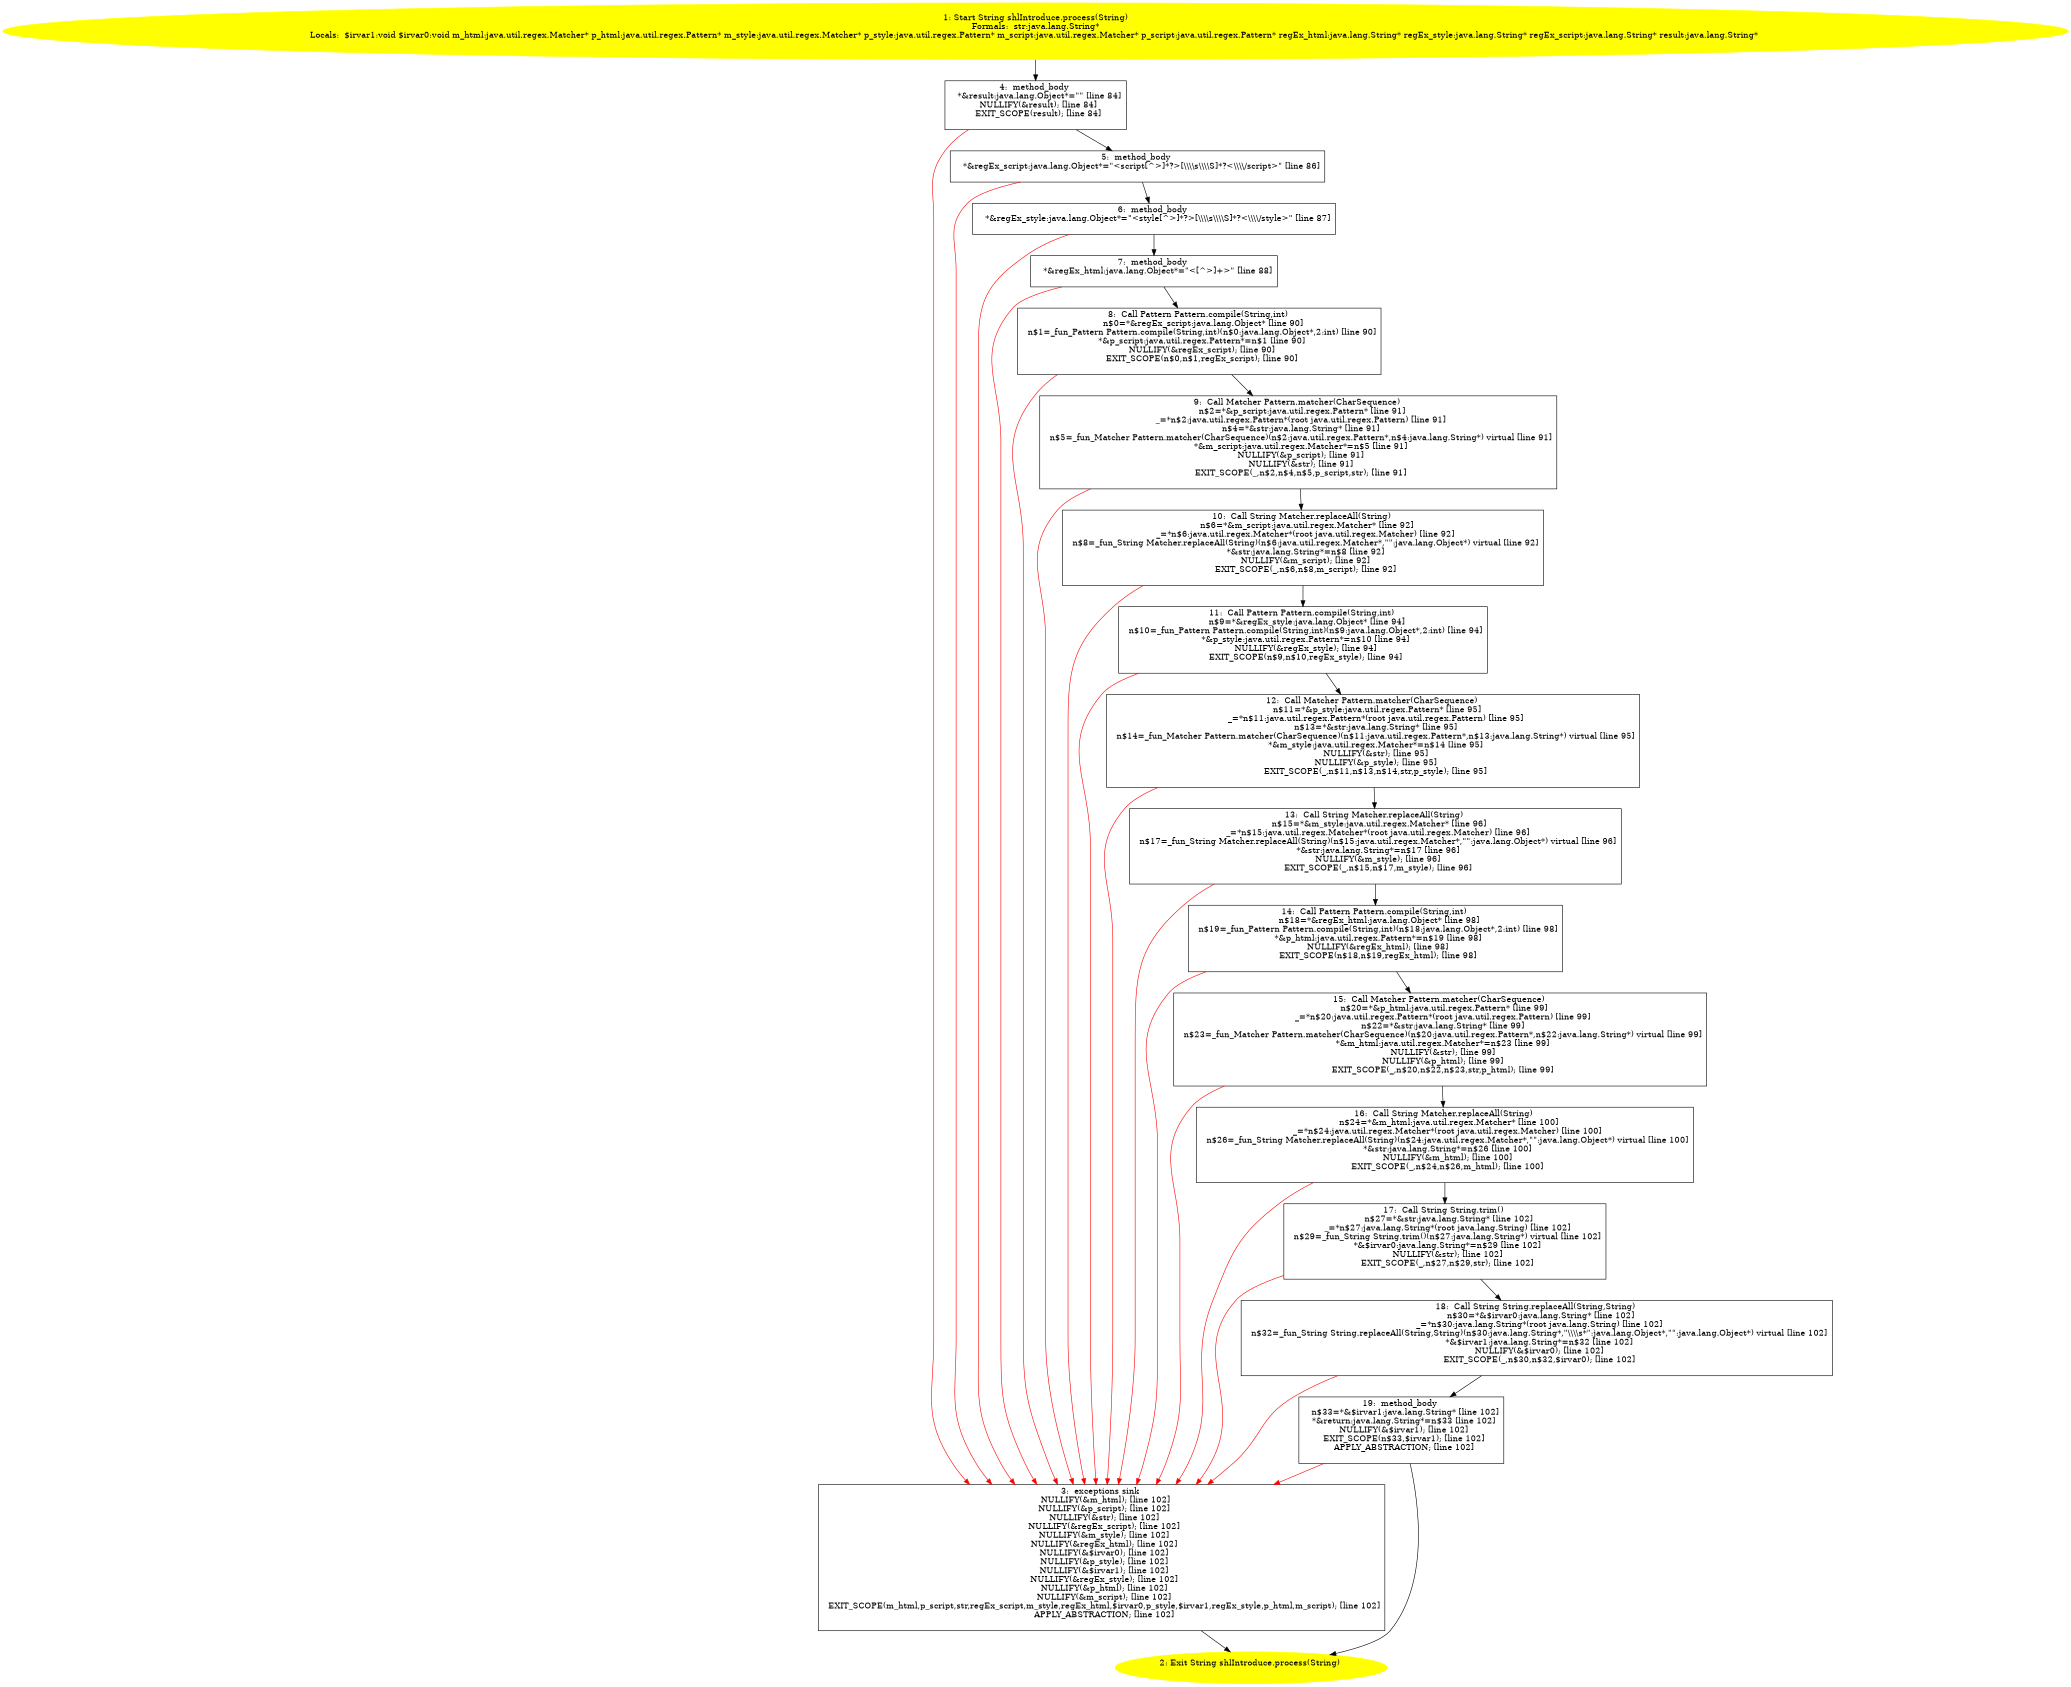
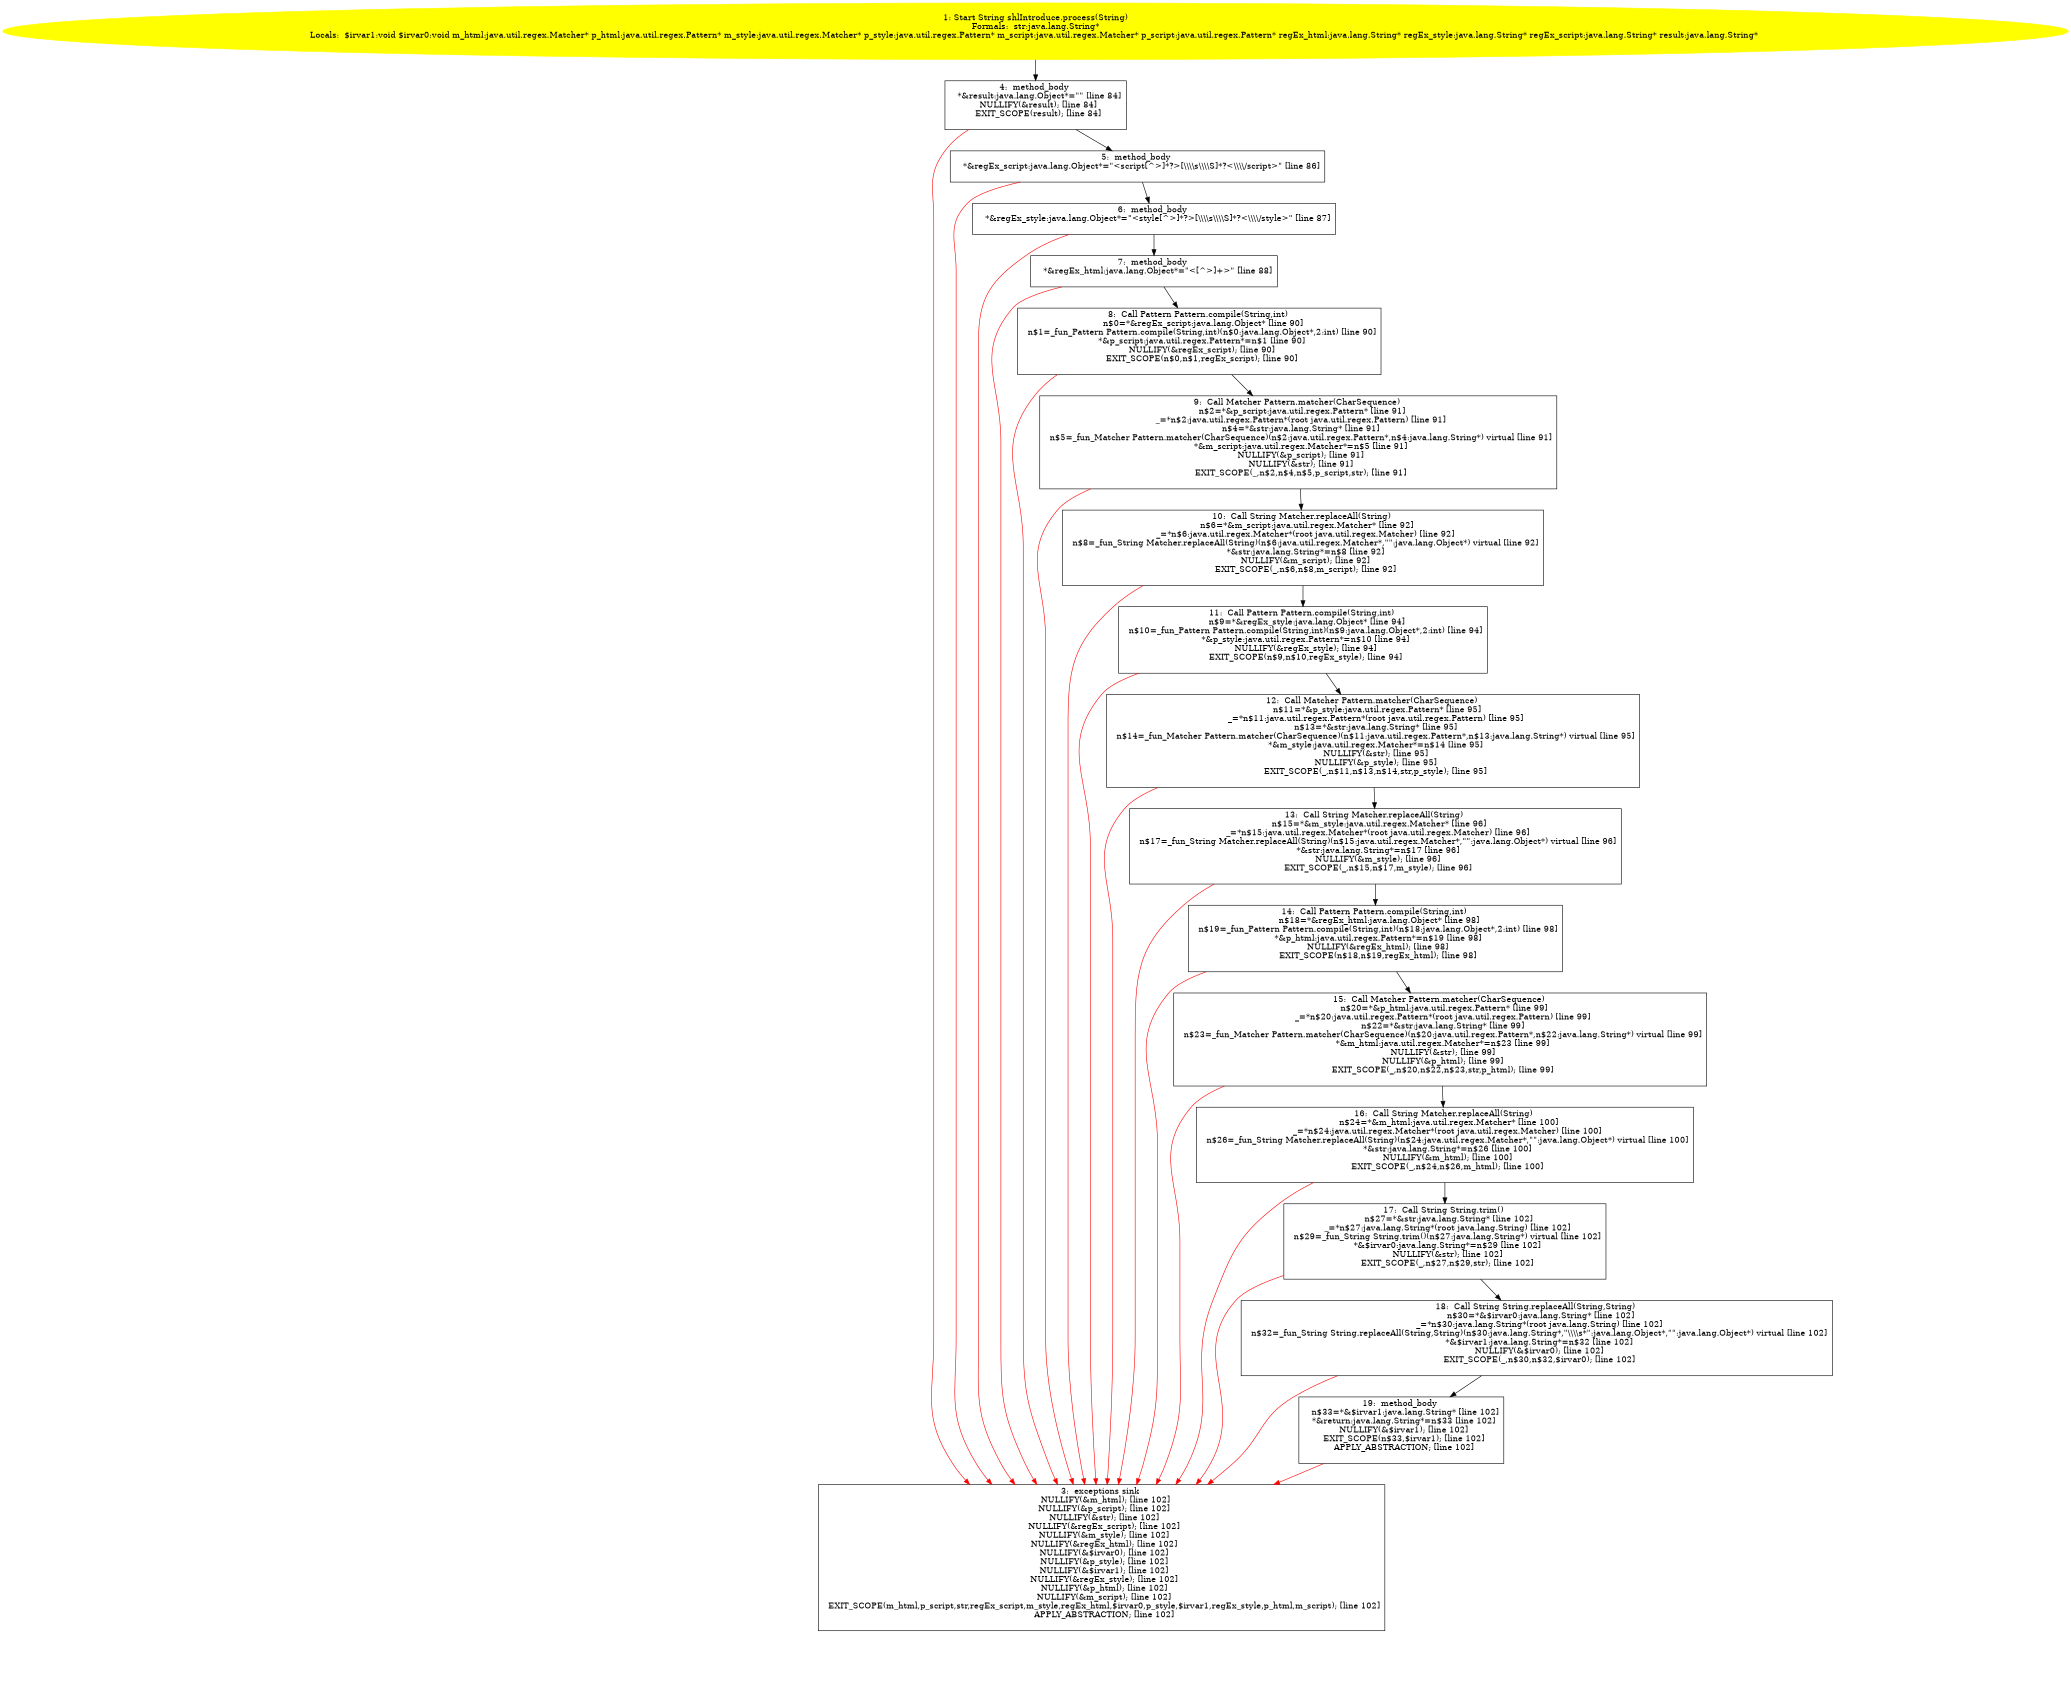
(1251, 1668) -> none
